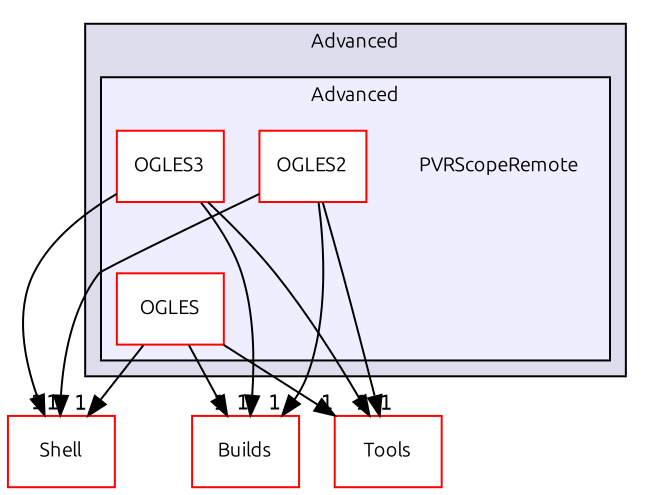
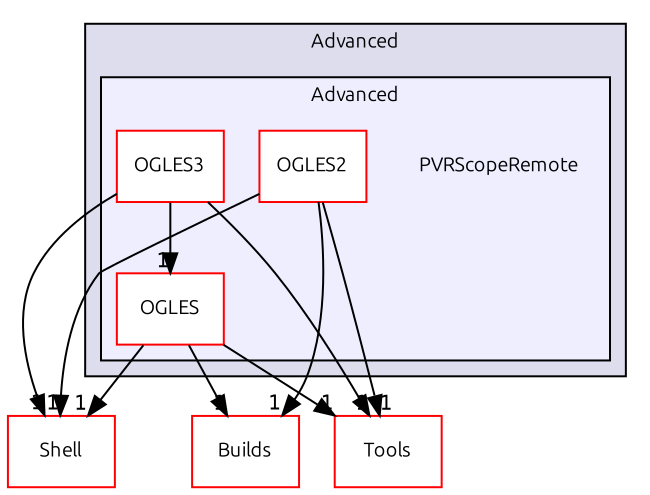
(247, 293) -> (170, 223)
